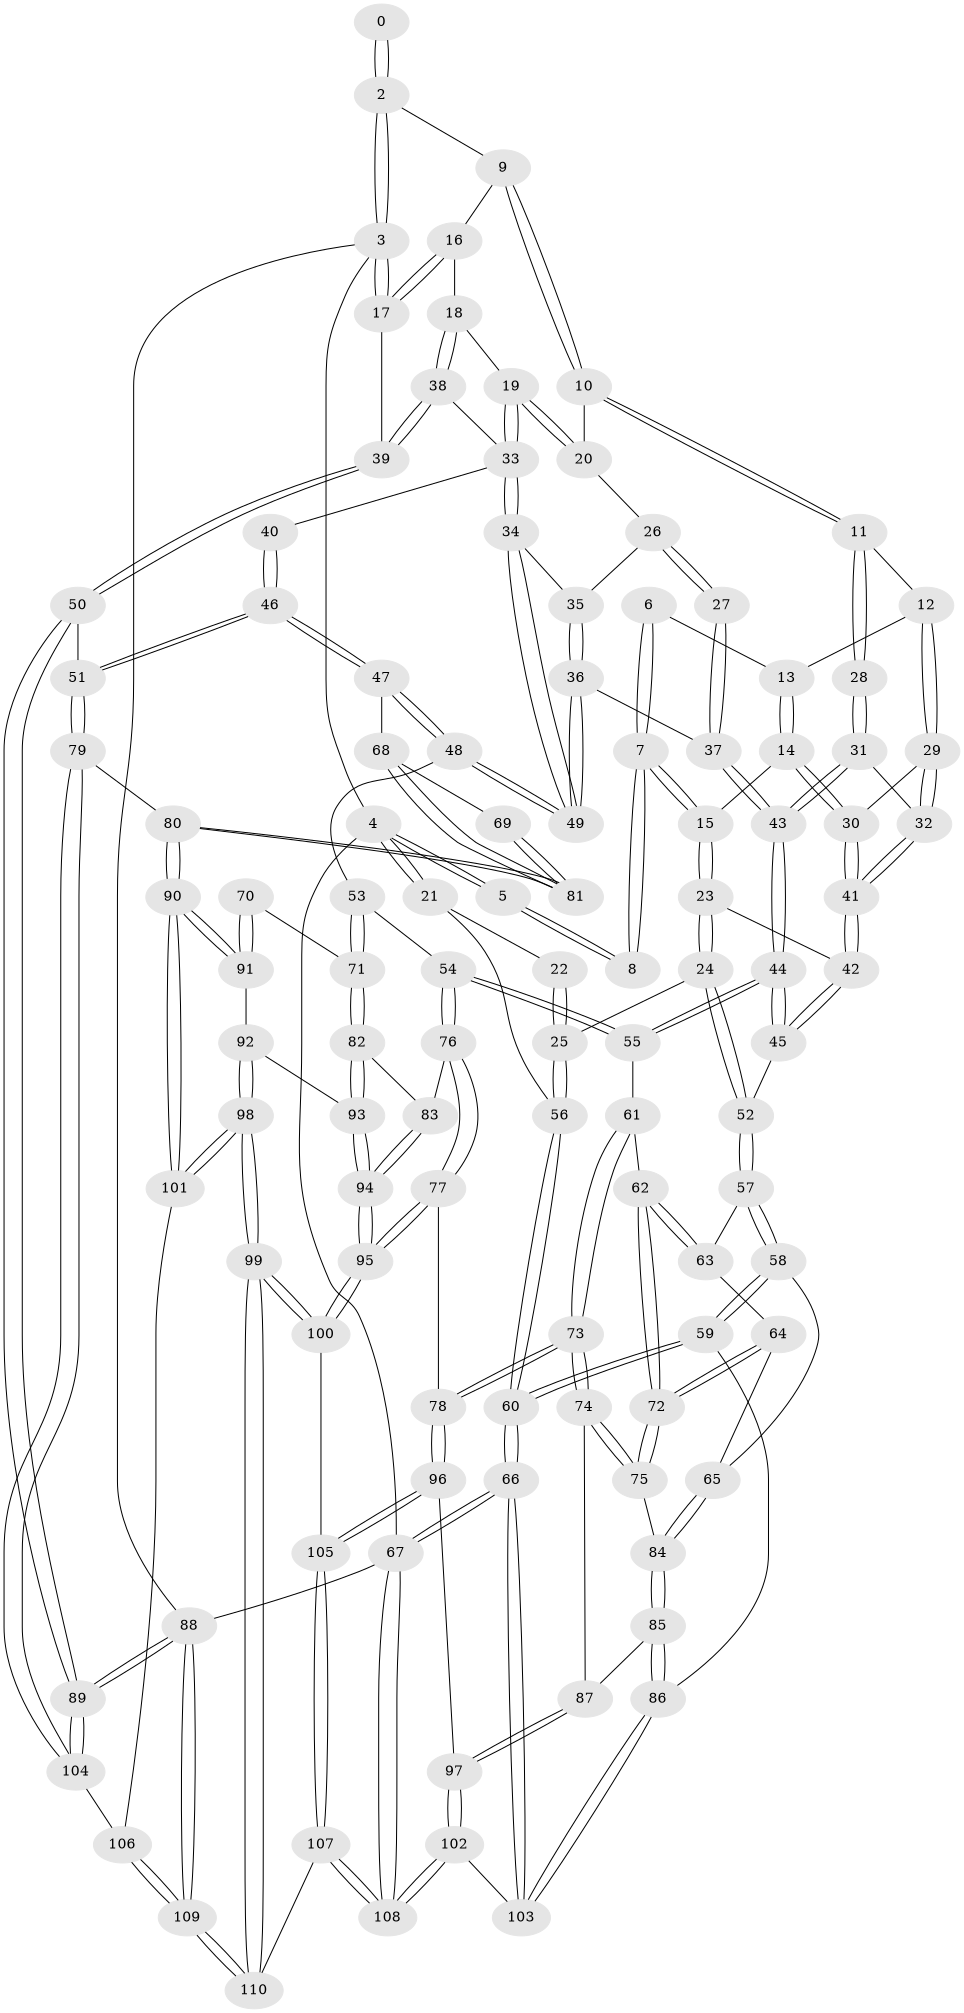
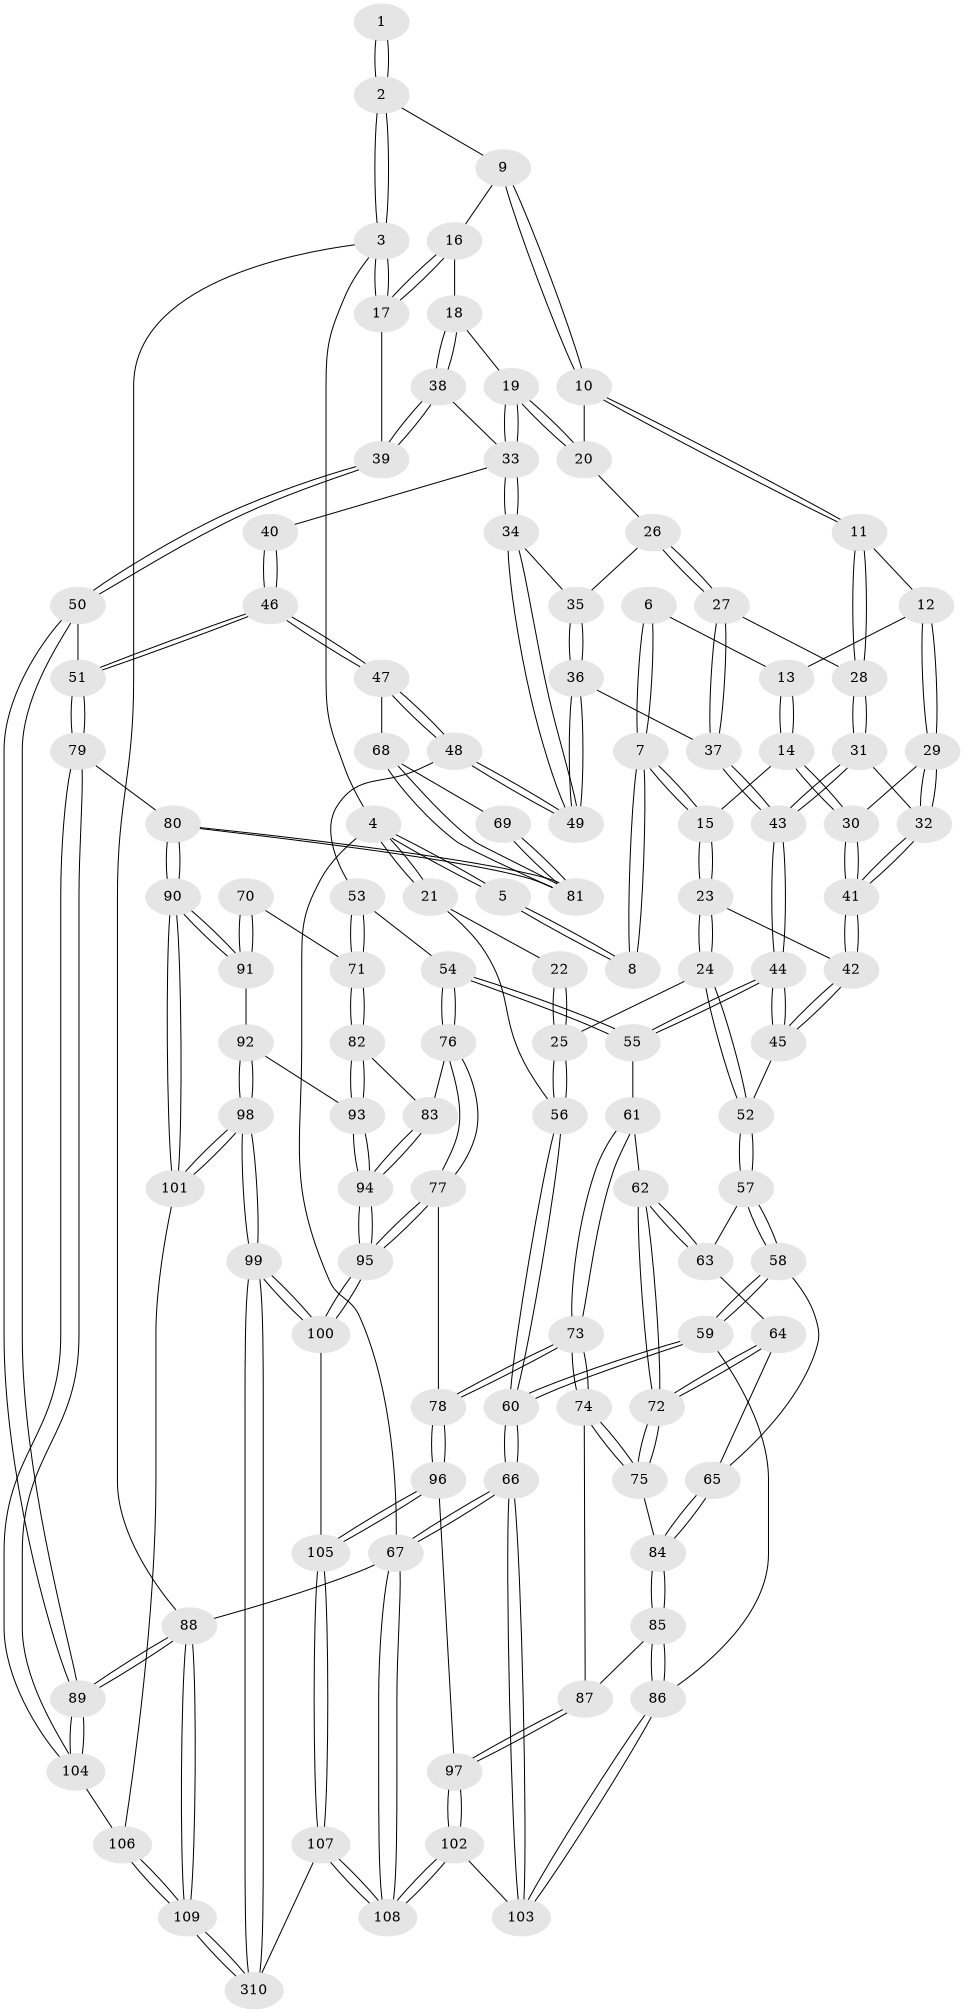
(382, 22) -> (382, 22)
none -> (791, 642)
(254, 1991) -> (254, 1991)
